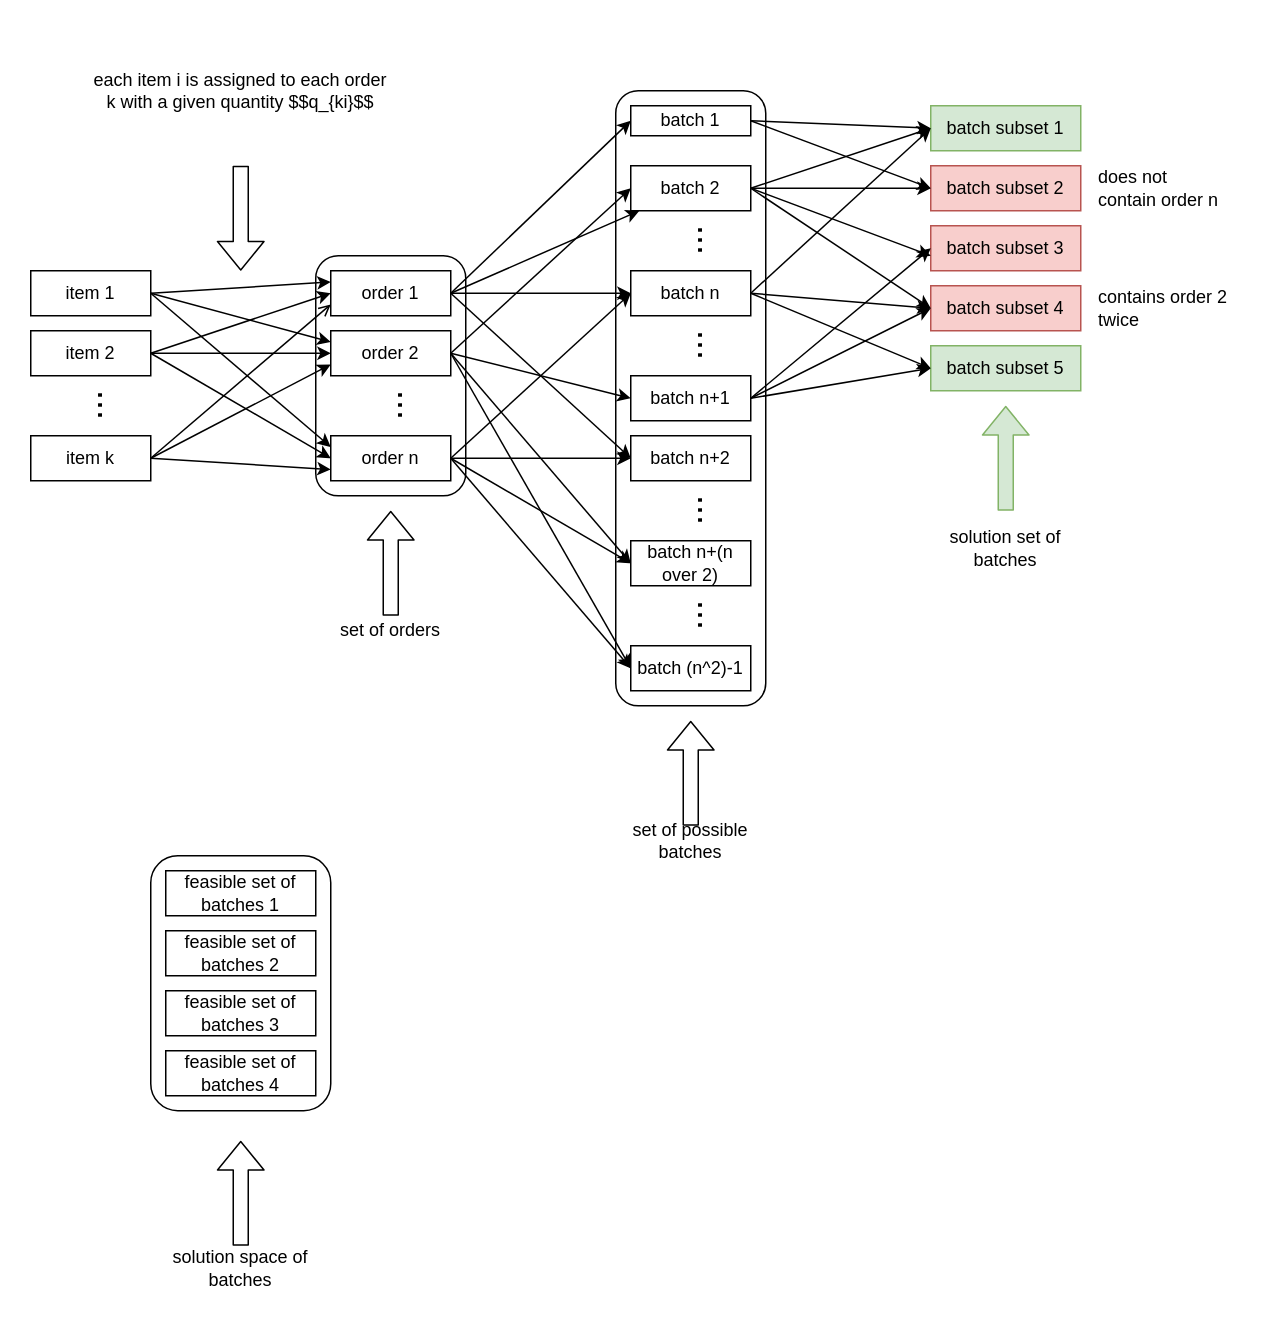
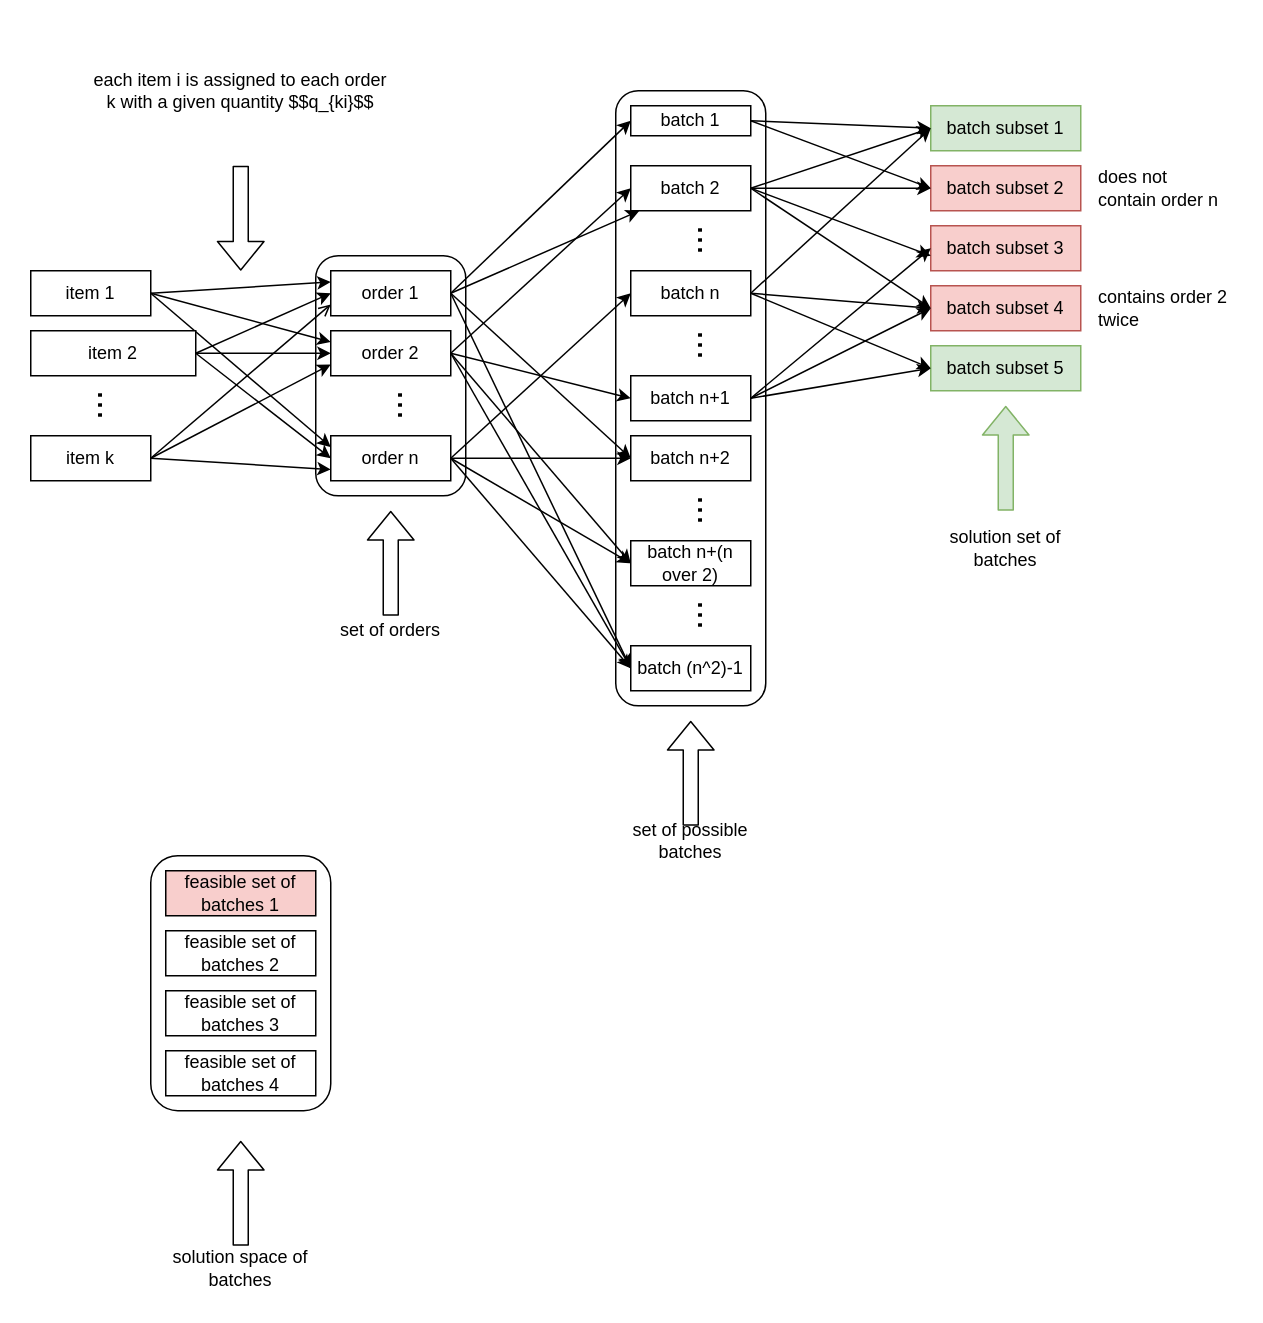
(538, 293) -> (482, 359)
(91, 353) -> (113, 353)
(241, 893) -> (241, 893)
